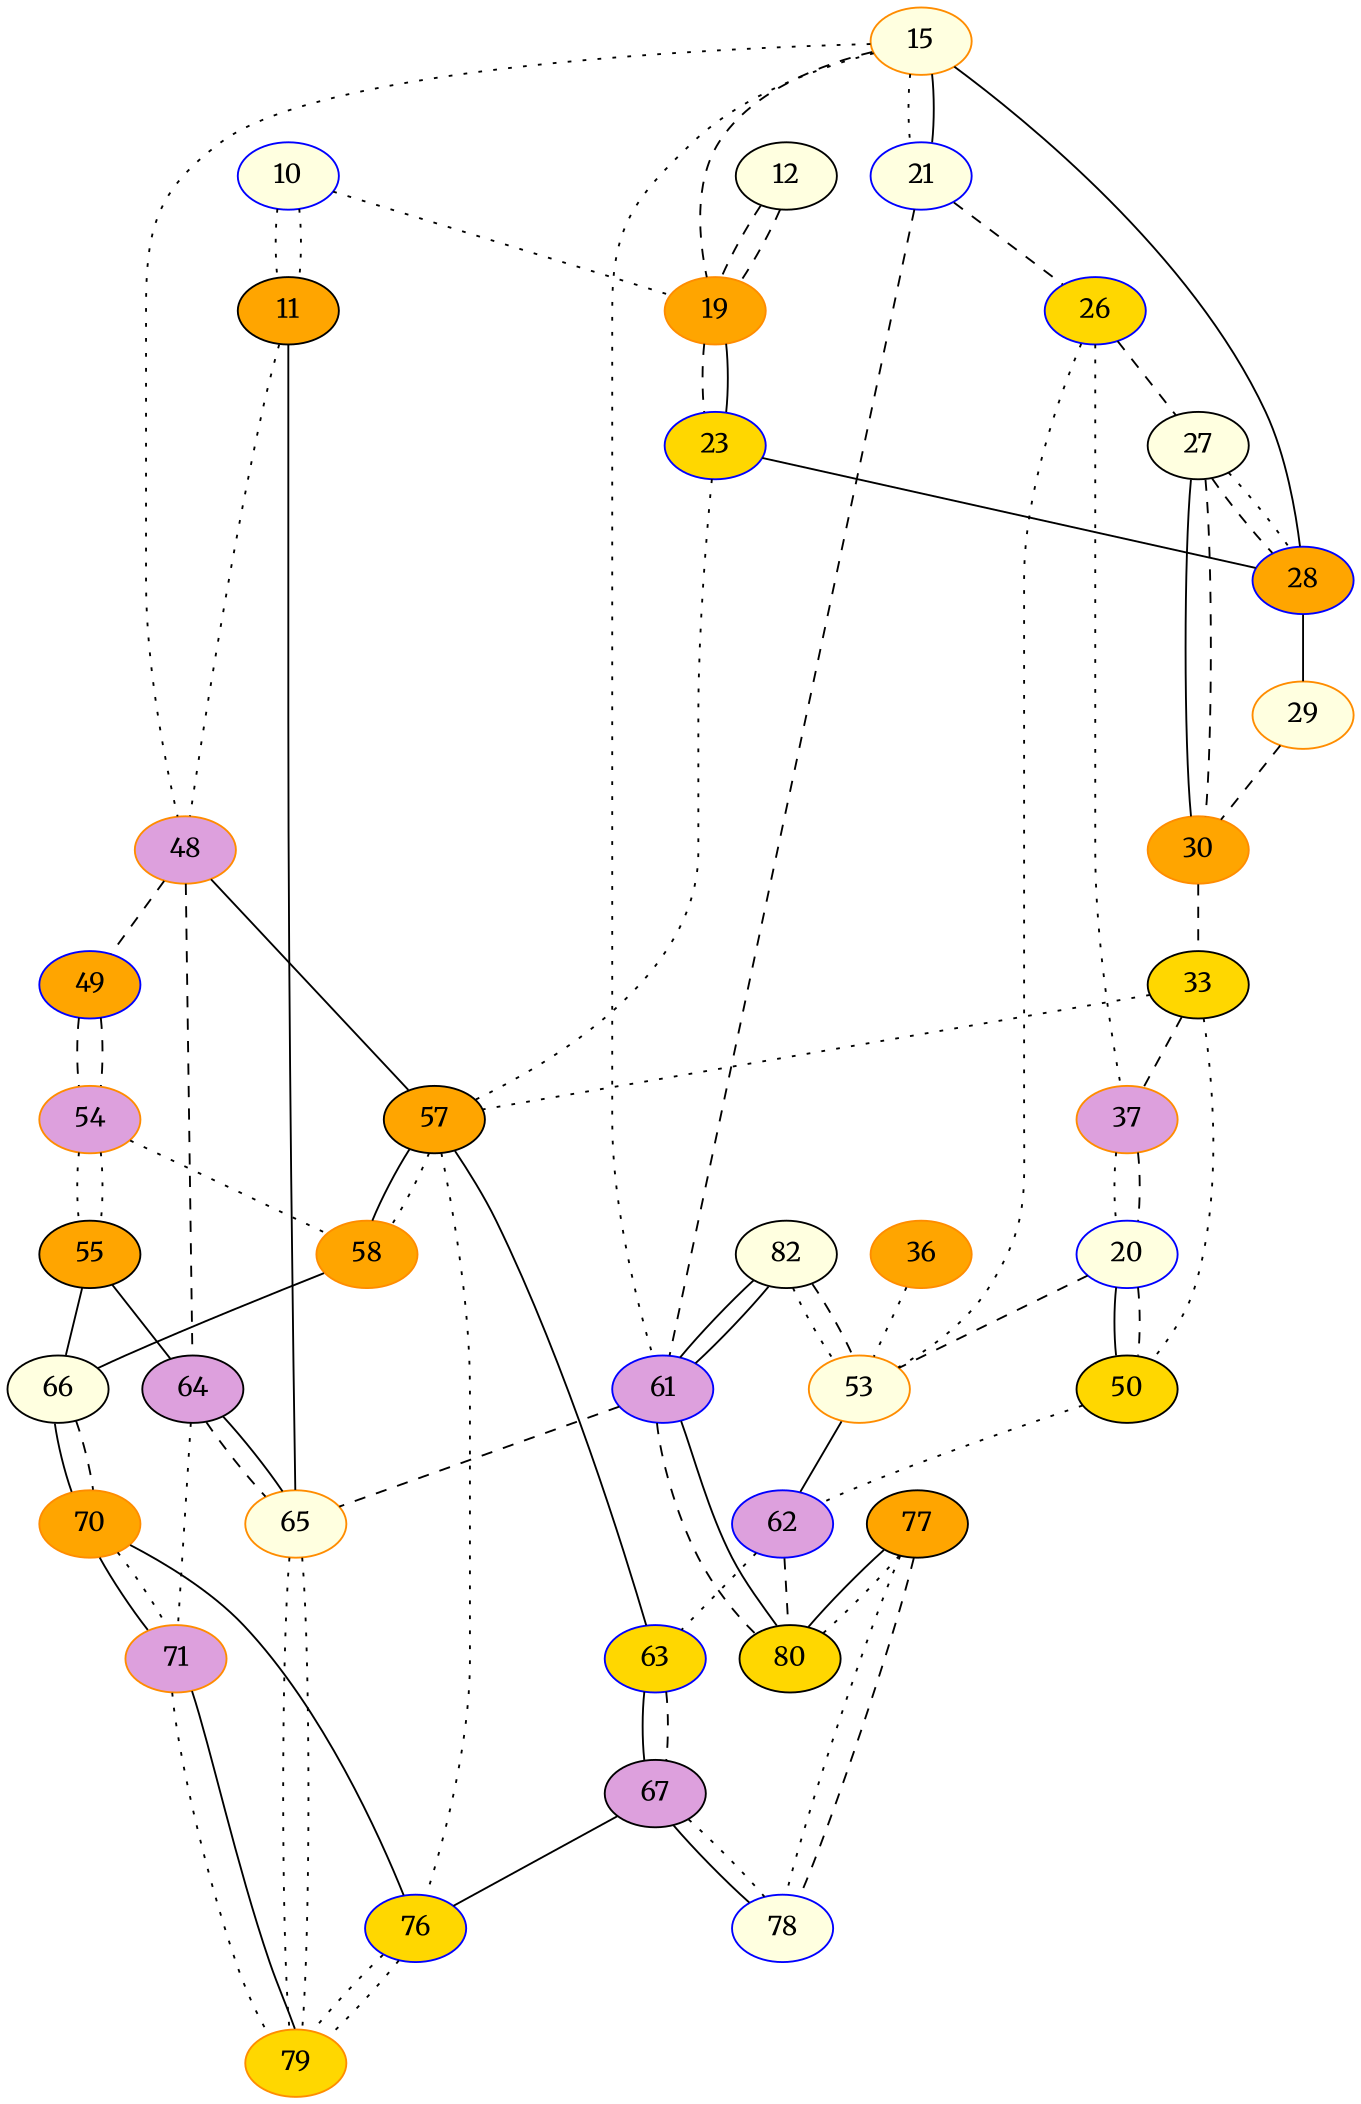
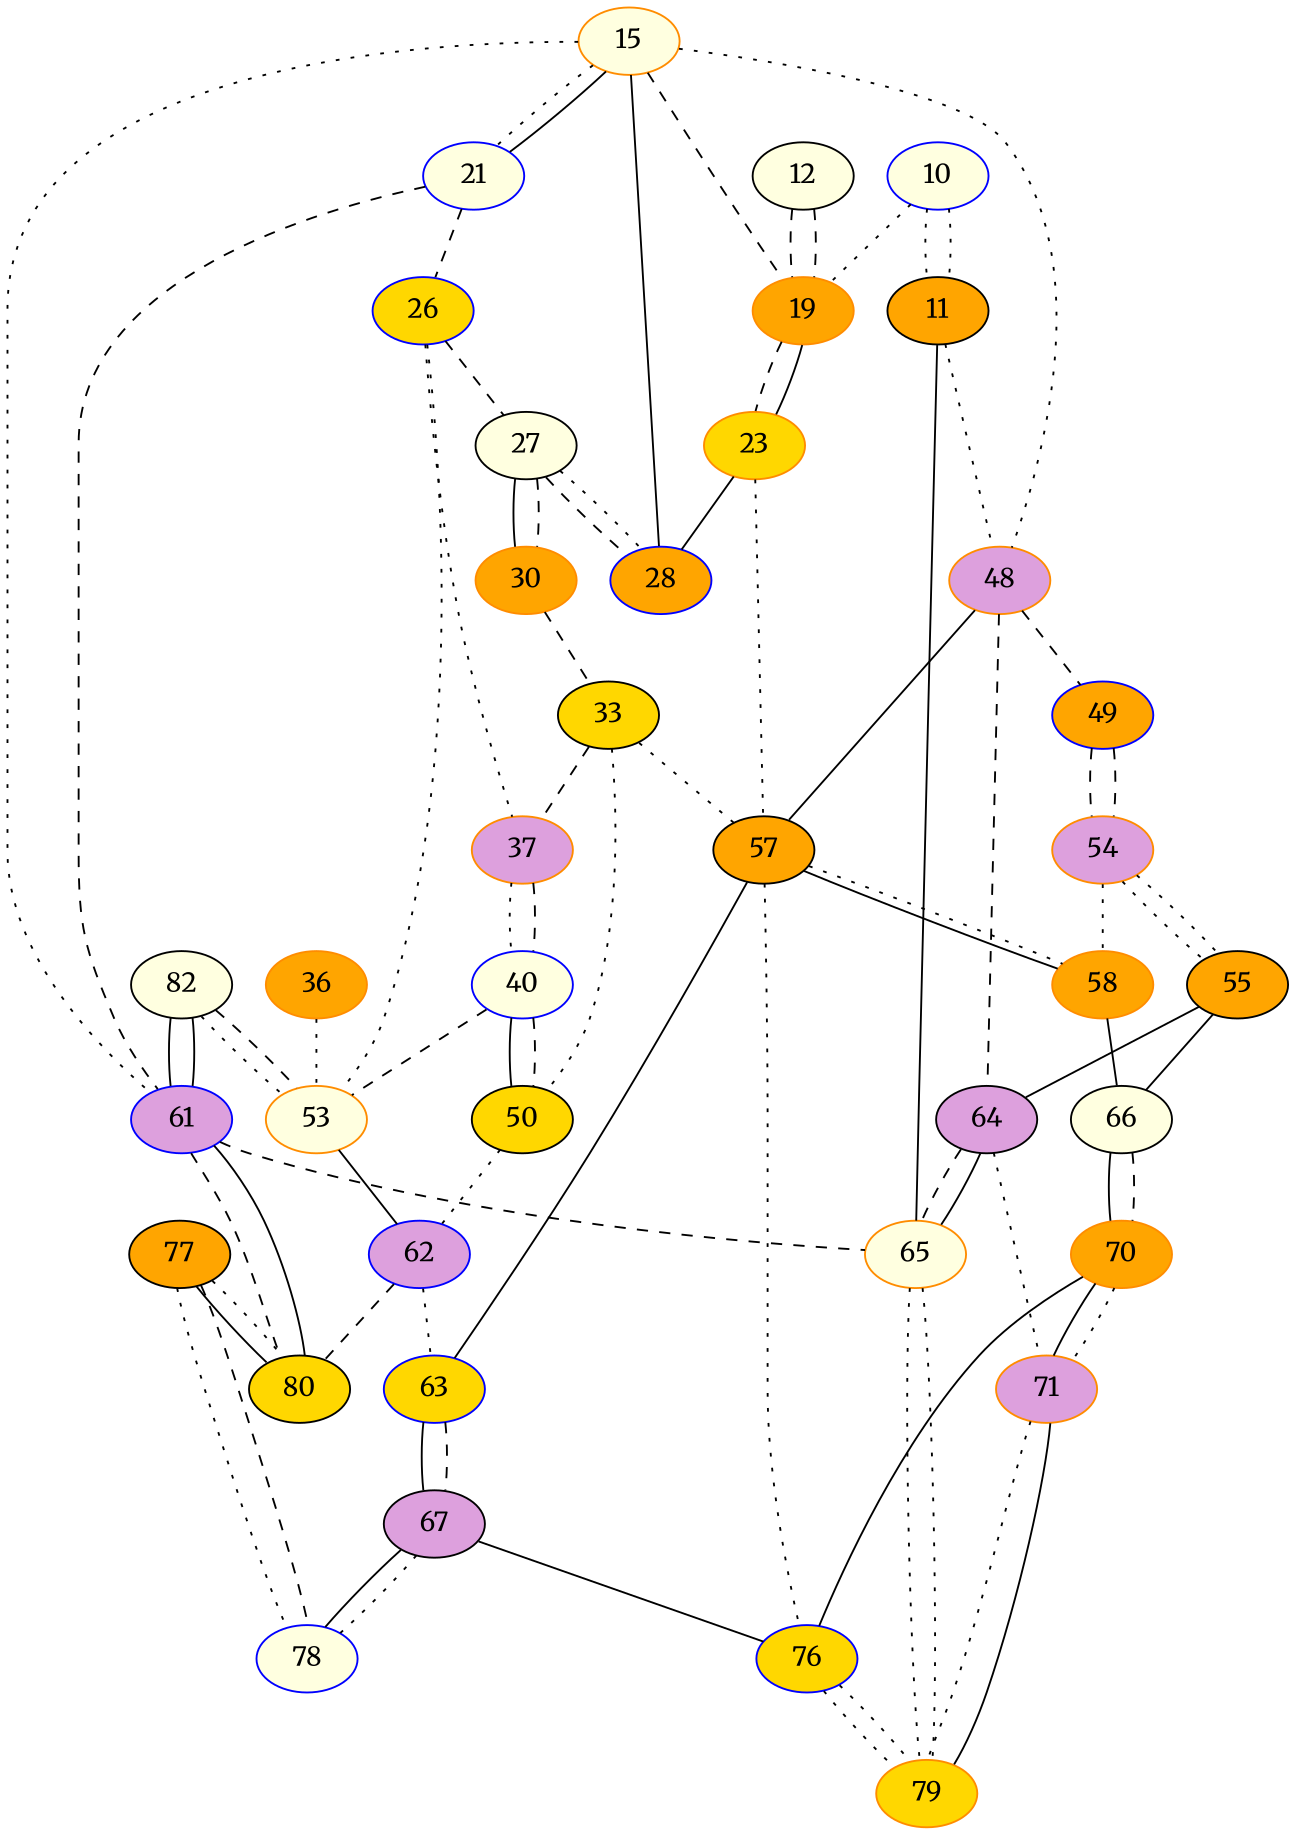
(715, 446) -> (755, 446)
(1303, 715) -> none
(1127, 1254) -> (522, 985)
